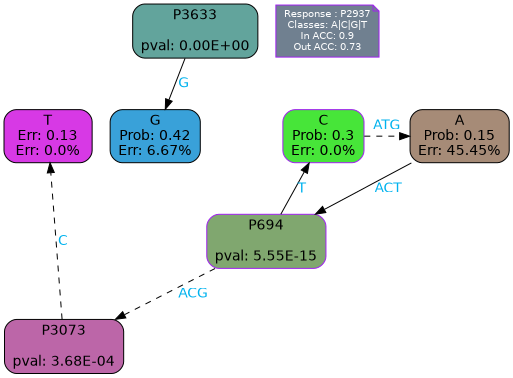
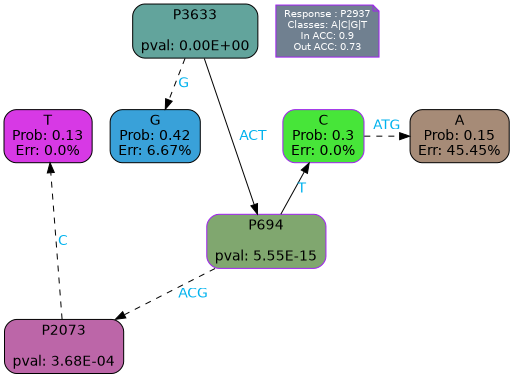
(177, 79) -> (177, 79)
(48, 136) -> (48, 136)
(368, 186) -> (229, 131)
(64, 346) -> (64, 346)
